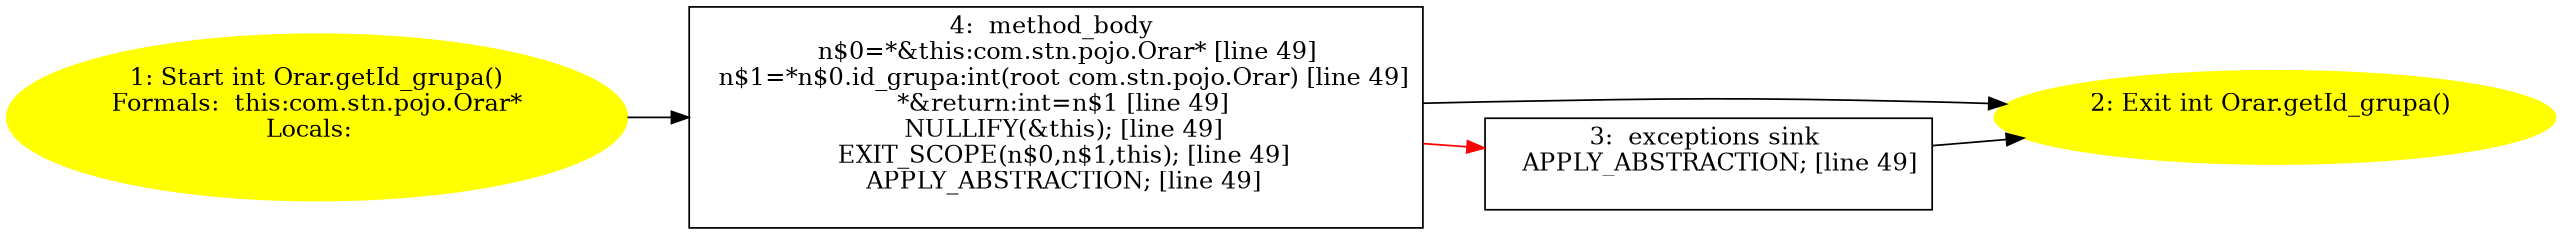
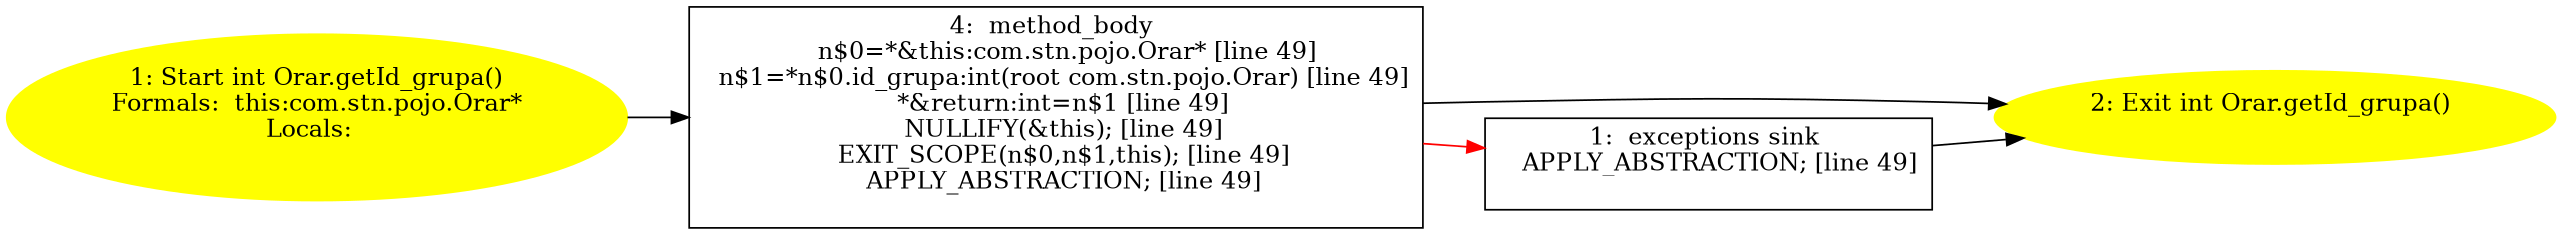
(1709, 164) -> (1709, 164)
